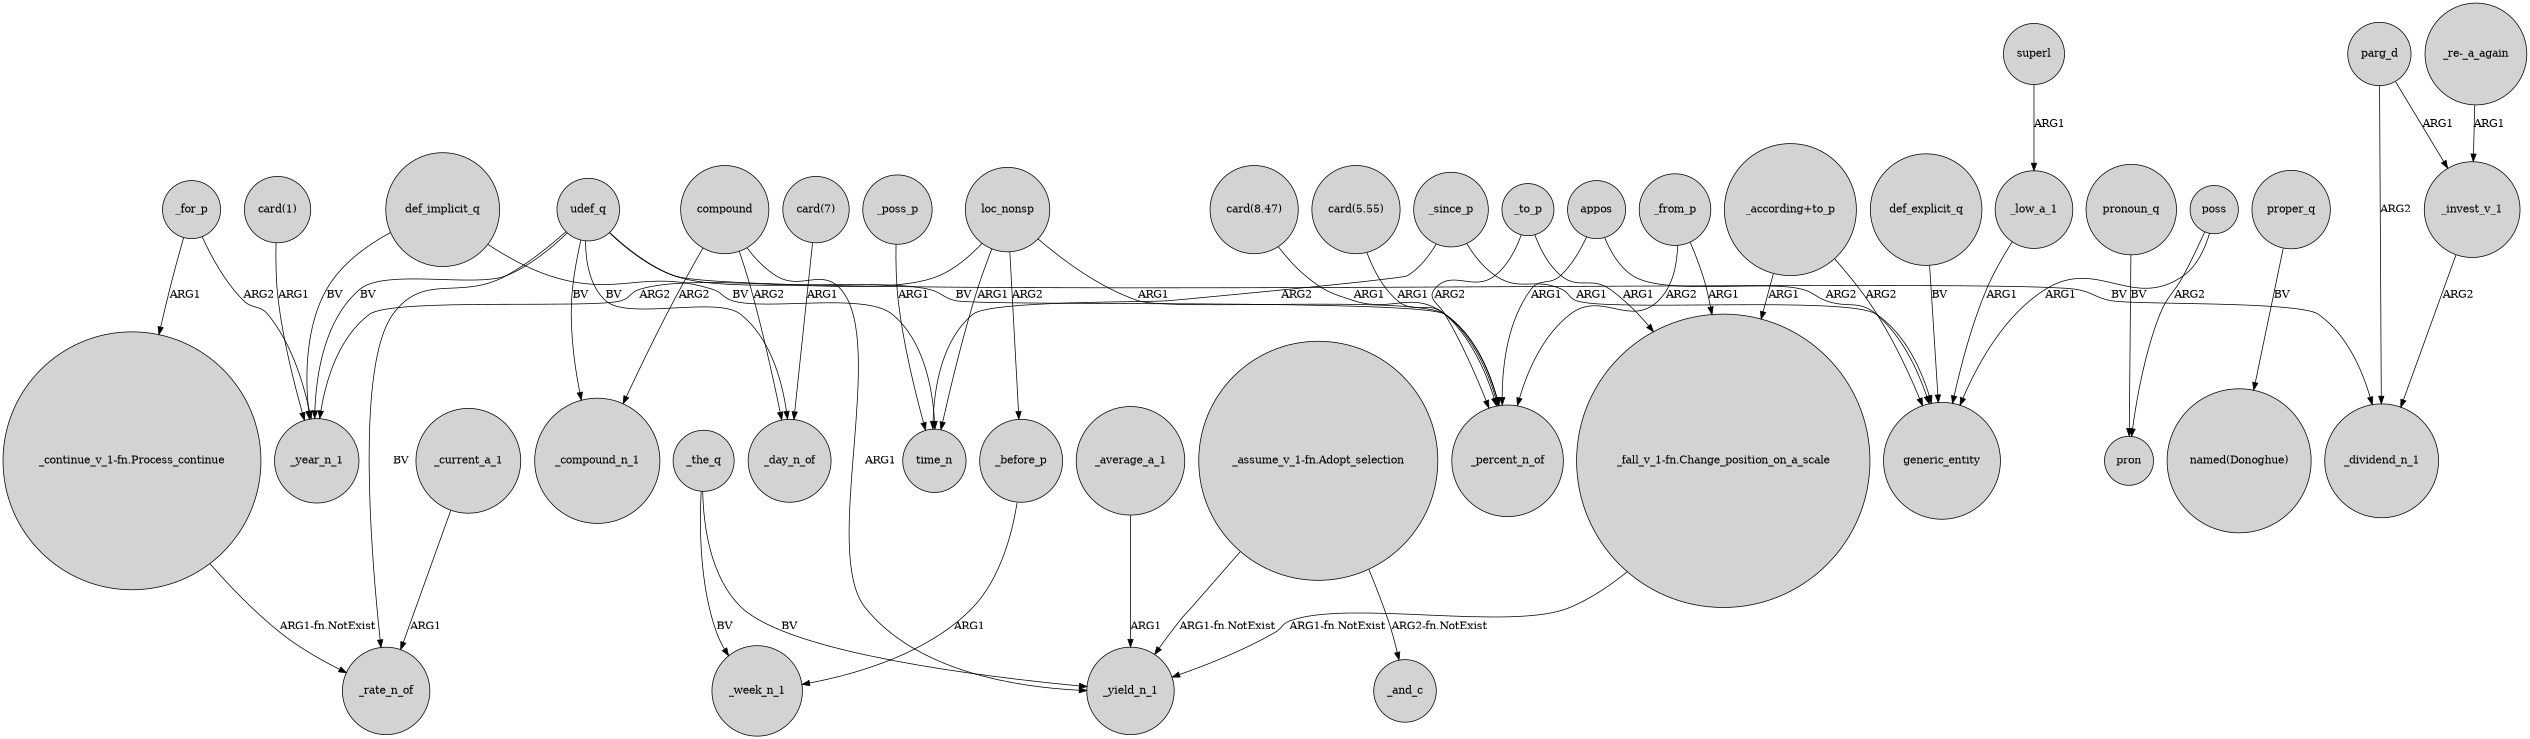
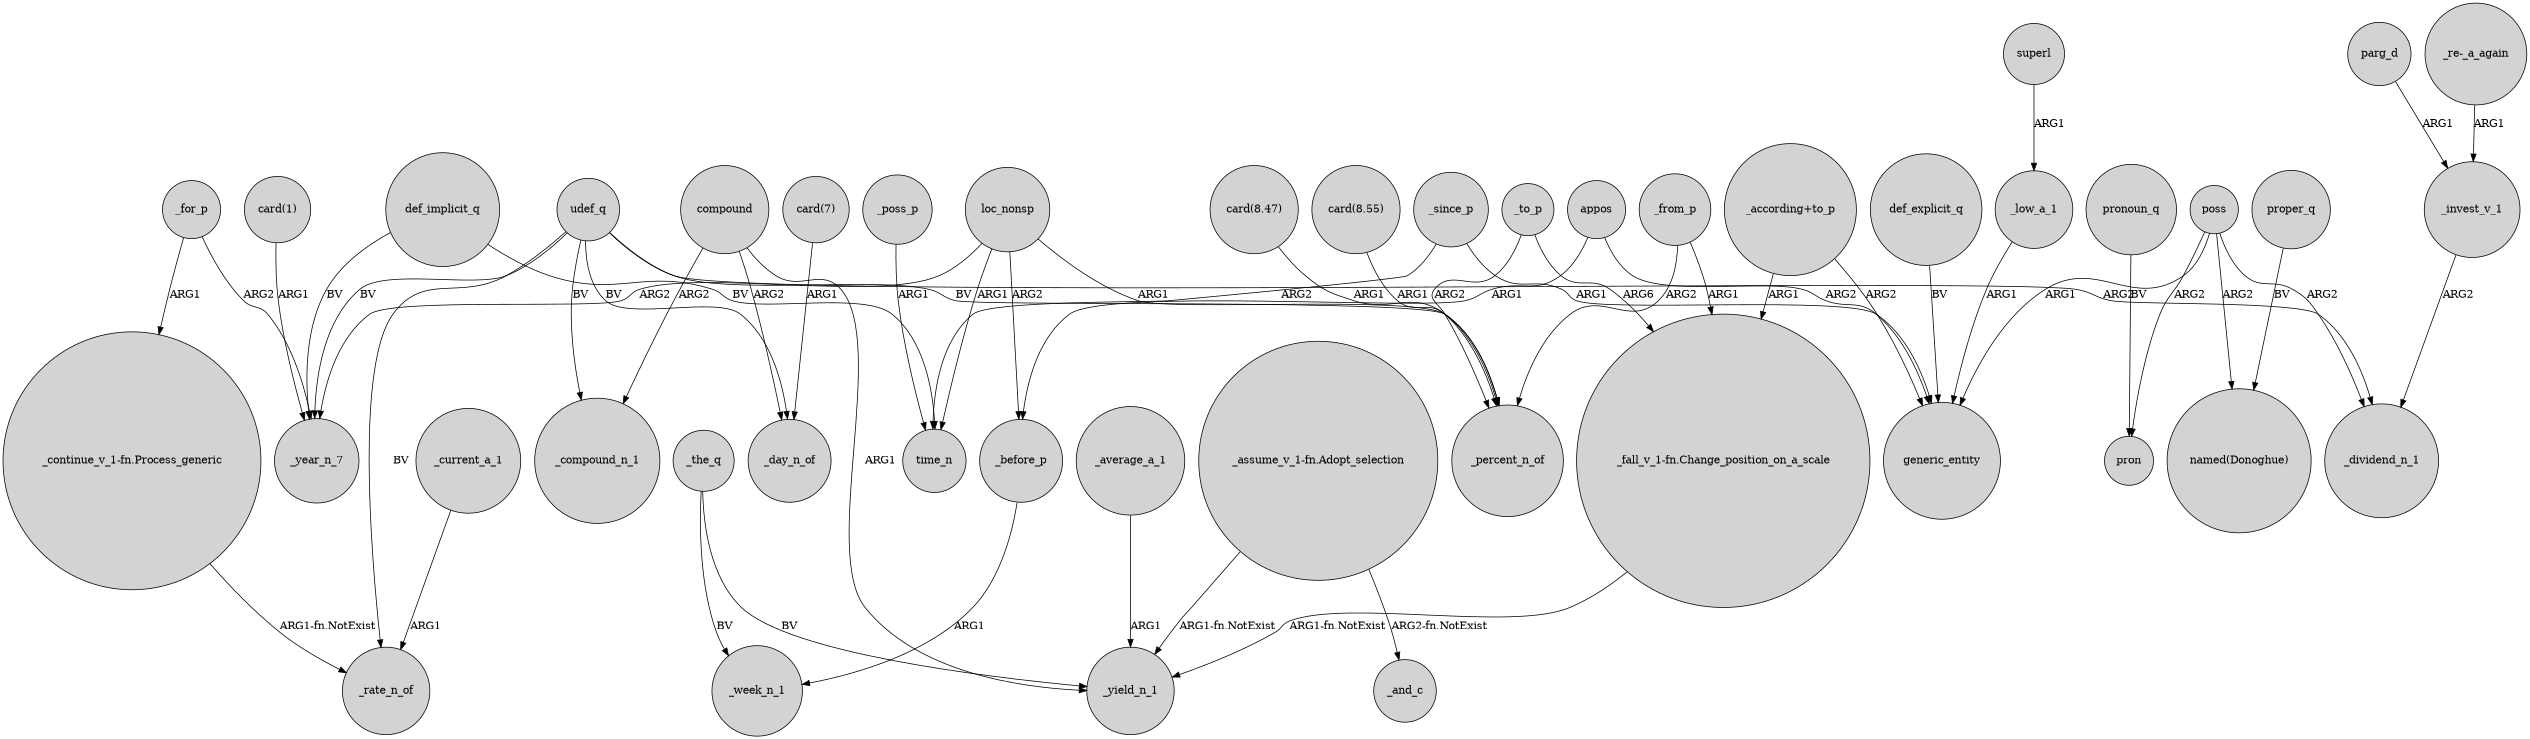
(1356, 210) -> (1356, 210)
(2380, 241) -> (2305, 298)
(1638, 295) -> (1638, 295)
(2119, 295) -> (2119, 295)
(1522, 303) -> (1449, 302)
none -> (2224, 311)
(132, 461) -> (132, 461)
(317, 461) -> (317, 461)
